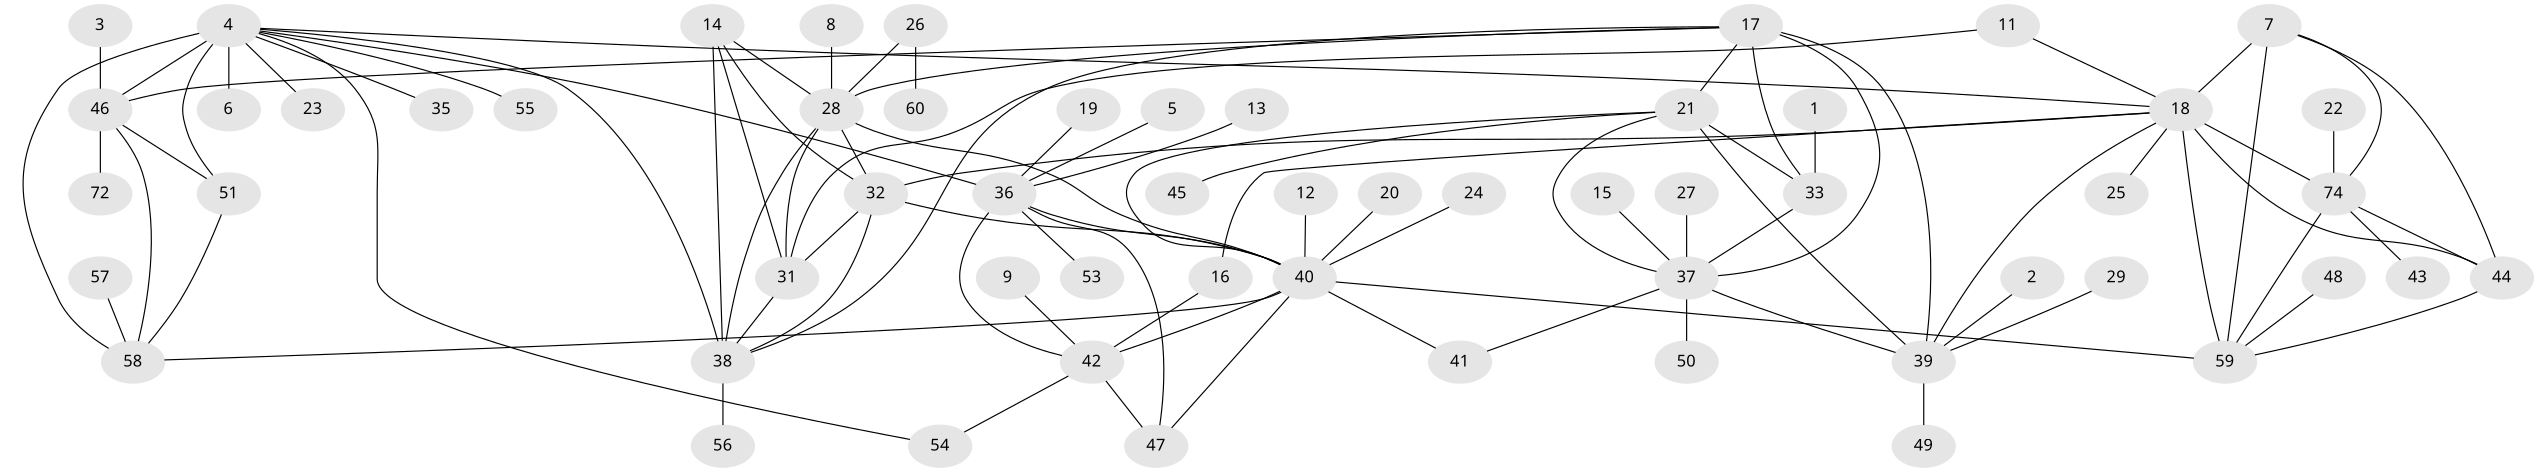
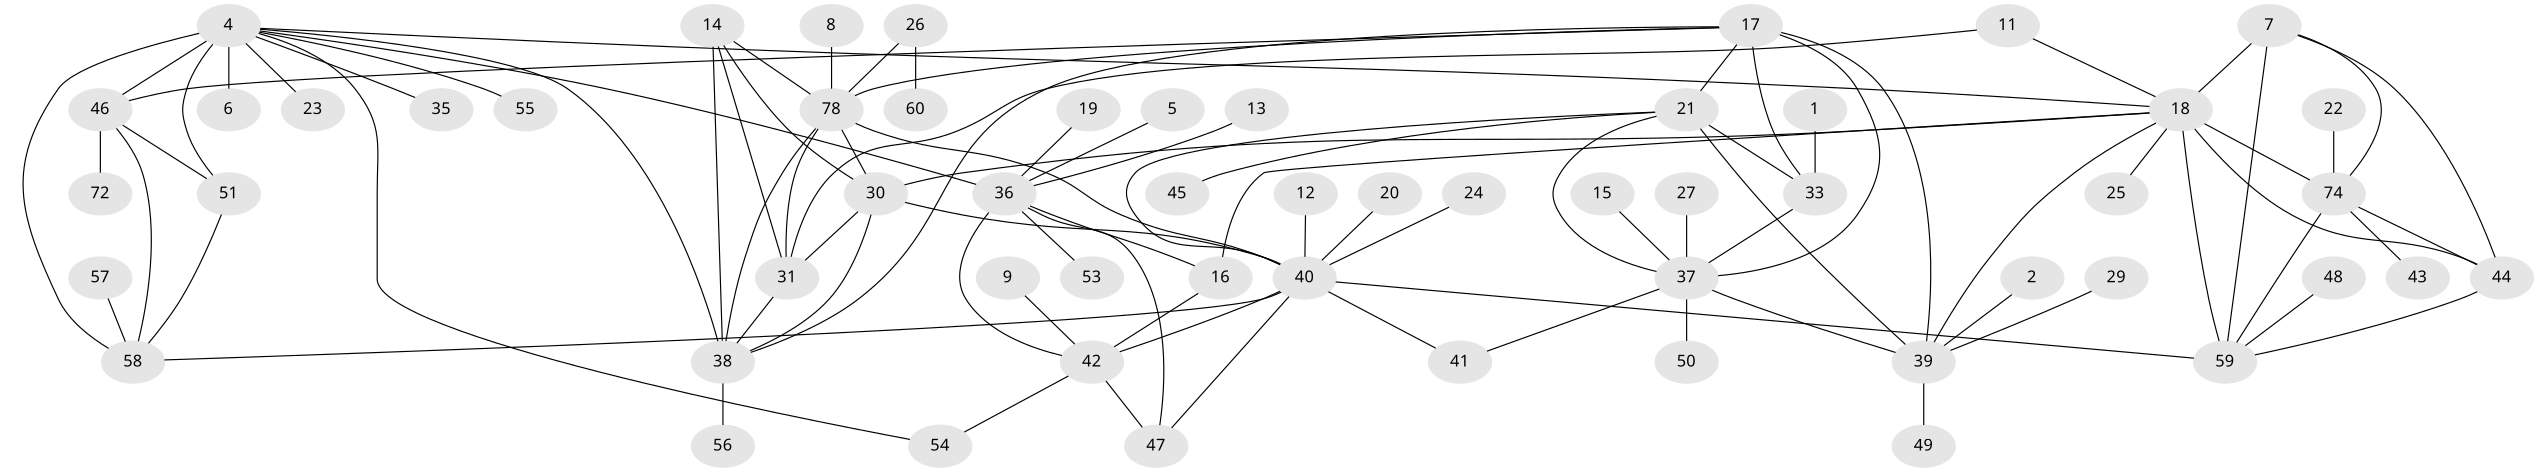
(100, 26) -> none
(832, 110) -> (832, 110)
(876, 194) -> (876, 194)
(1155, 235) -> (1133, 243)
